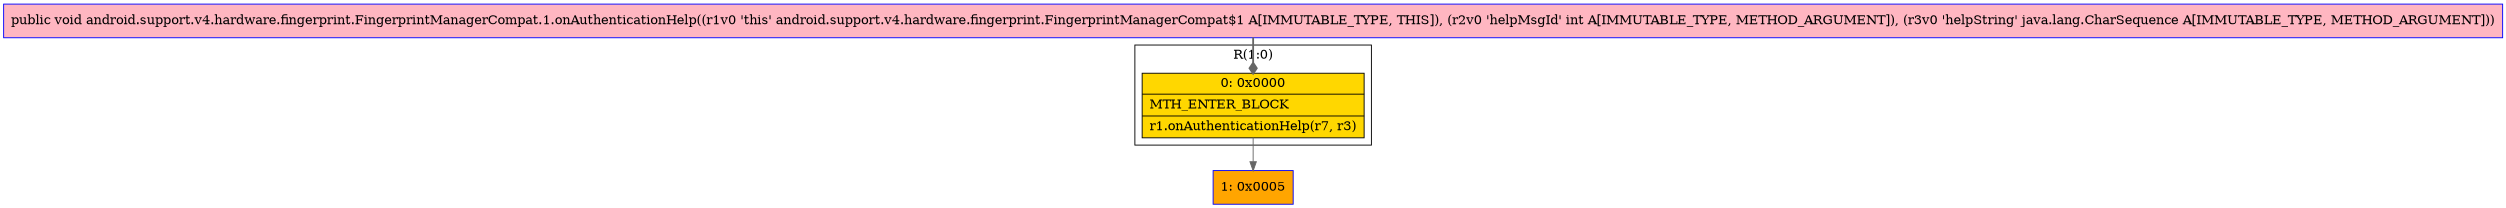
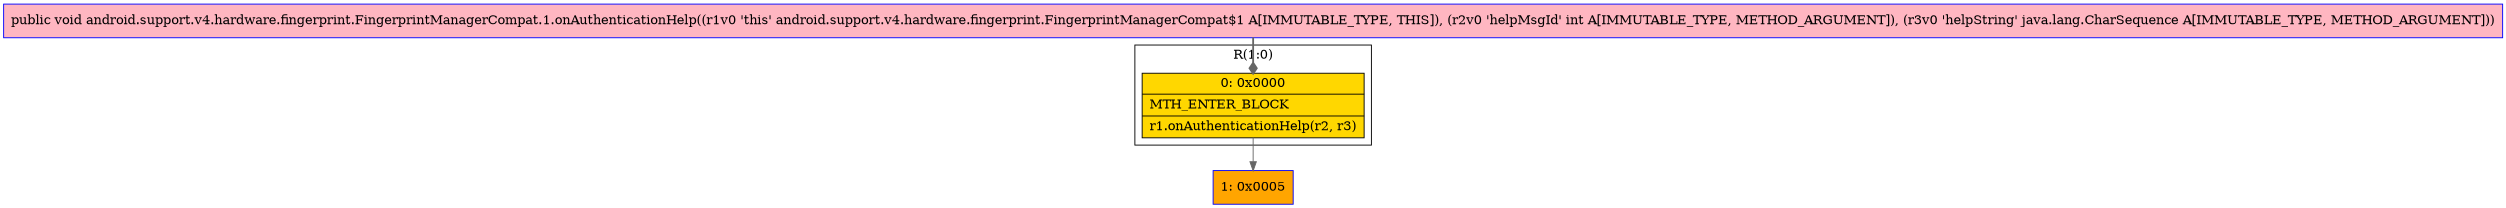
(1253, 126) -> (1253, 126)
